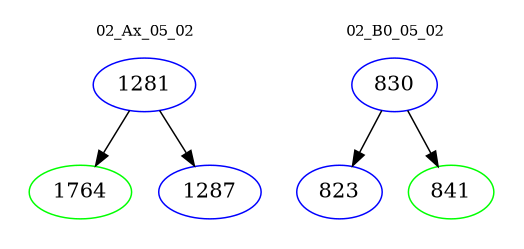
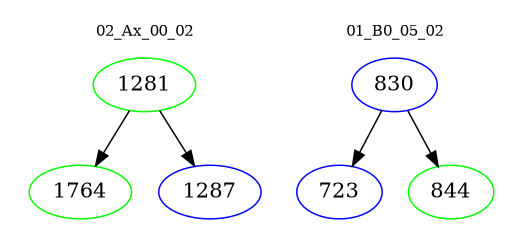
(145, 32) -> (145, 32)
(395, 32) -> (395, 32)
(144, 85) -> (144, 85)
(339, 192) -> (339, 192)
(451, 192) -> (451, 192)
